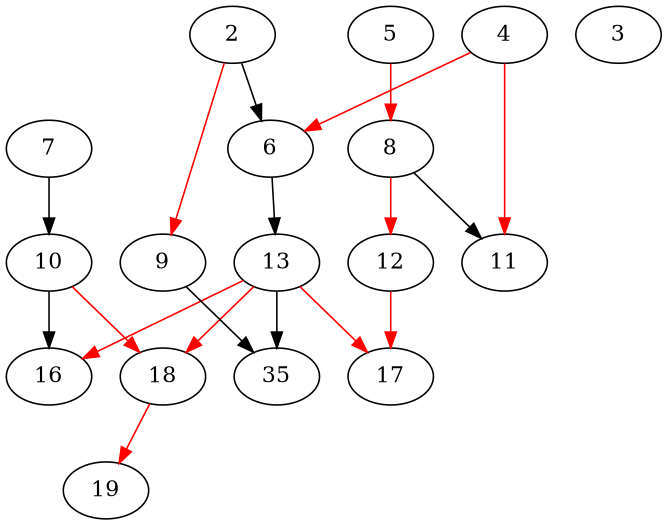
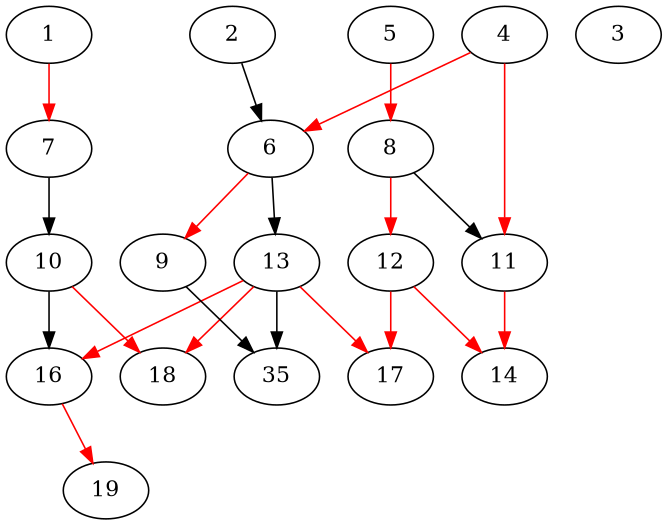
none -> (49, 35)
(200, 141) -> (222, 200)
none -> (505, 377)
(138, 426) -> (74, 426)
